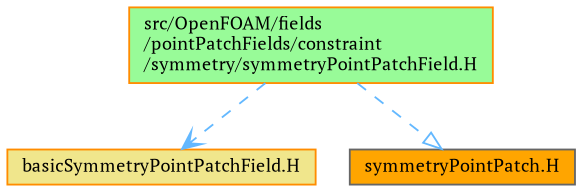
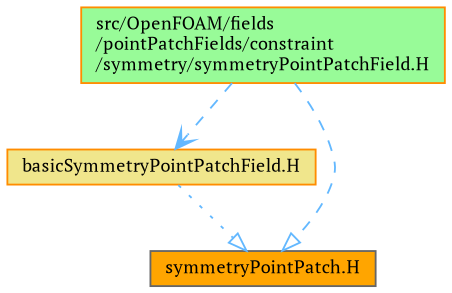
none -> (206, 211)
